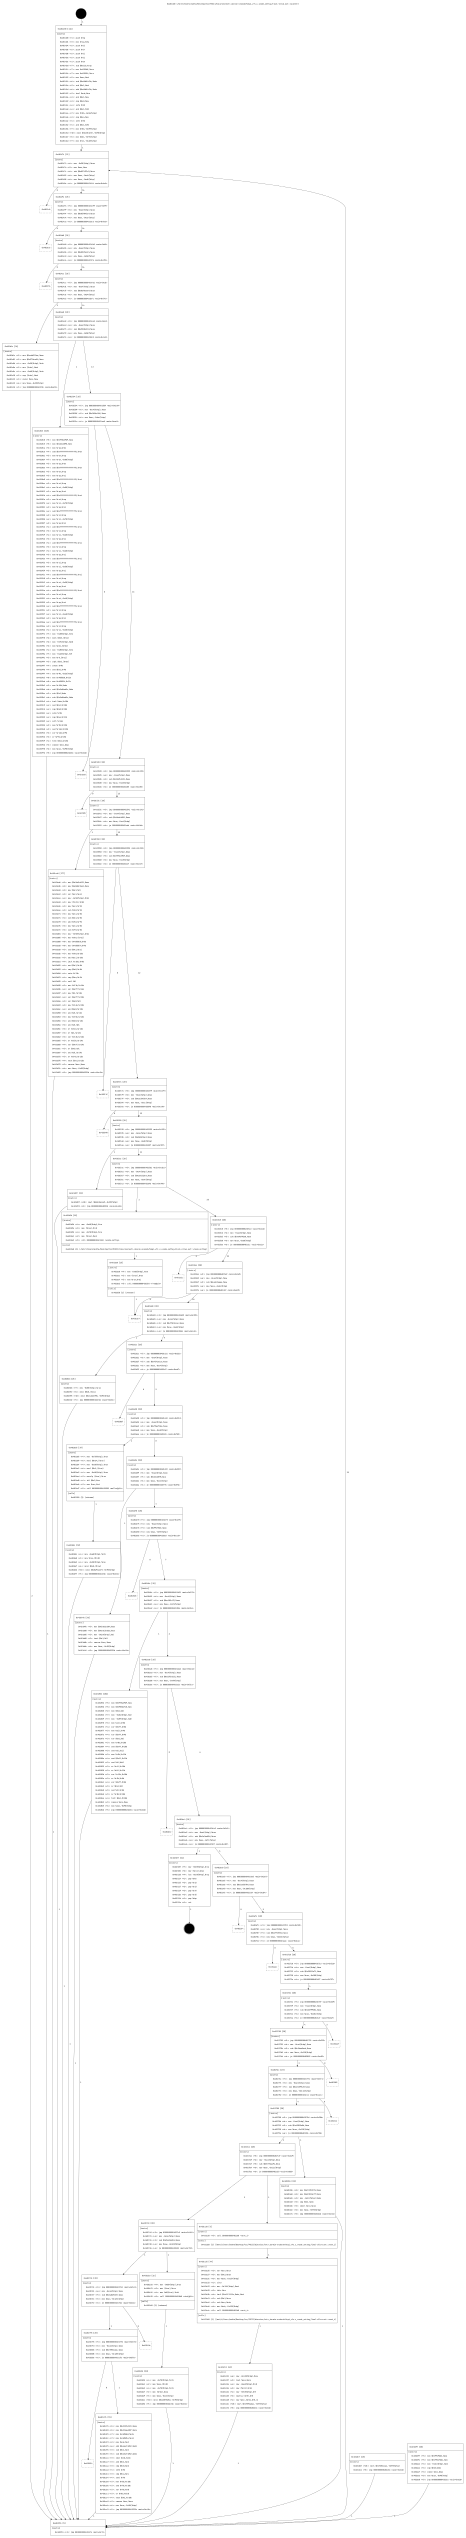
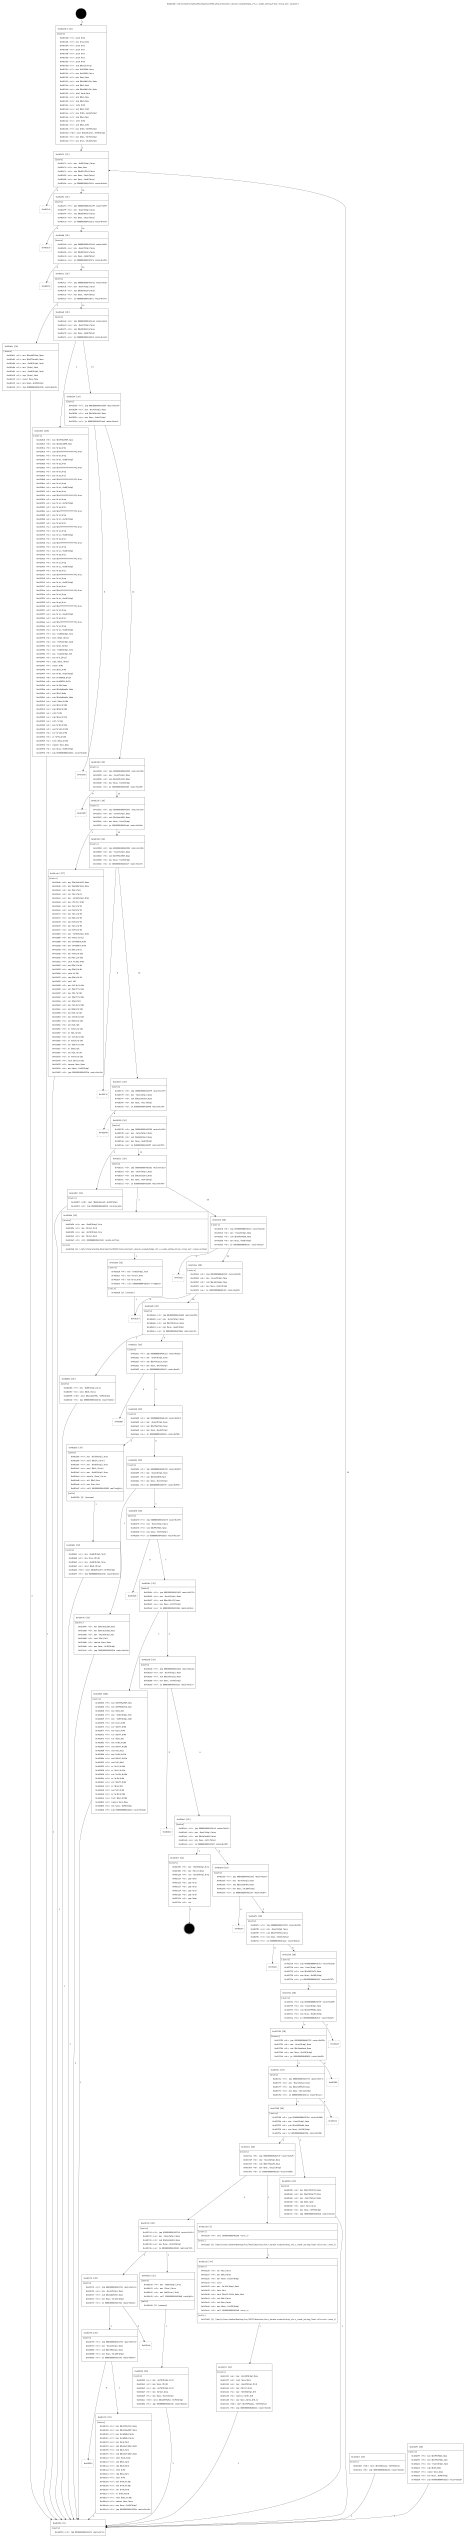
(139, 1113) -> none
